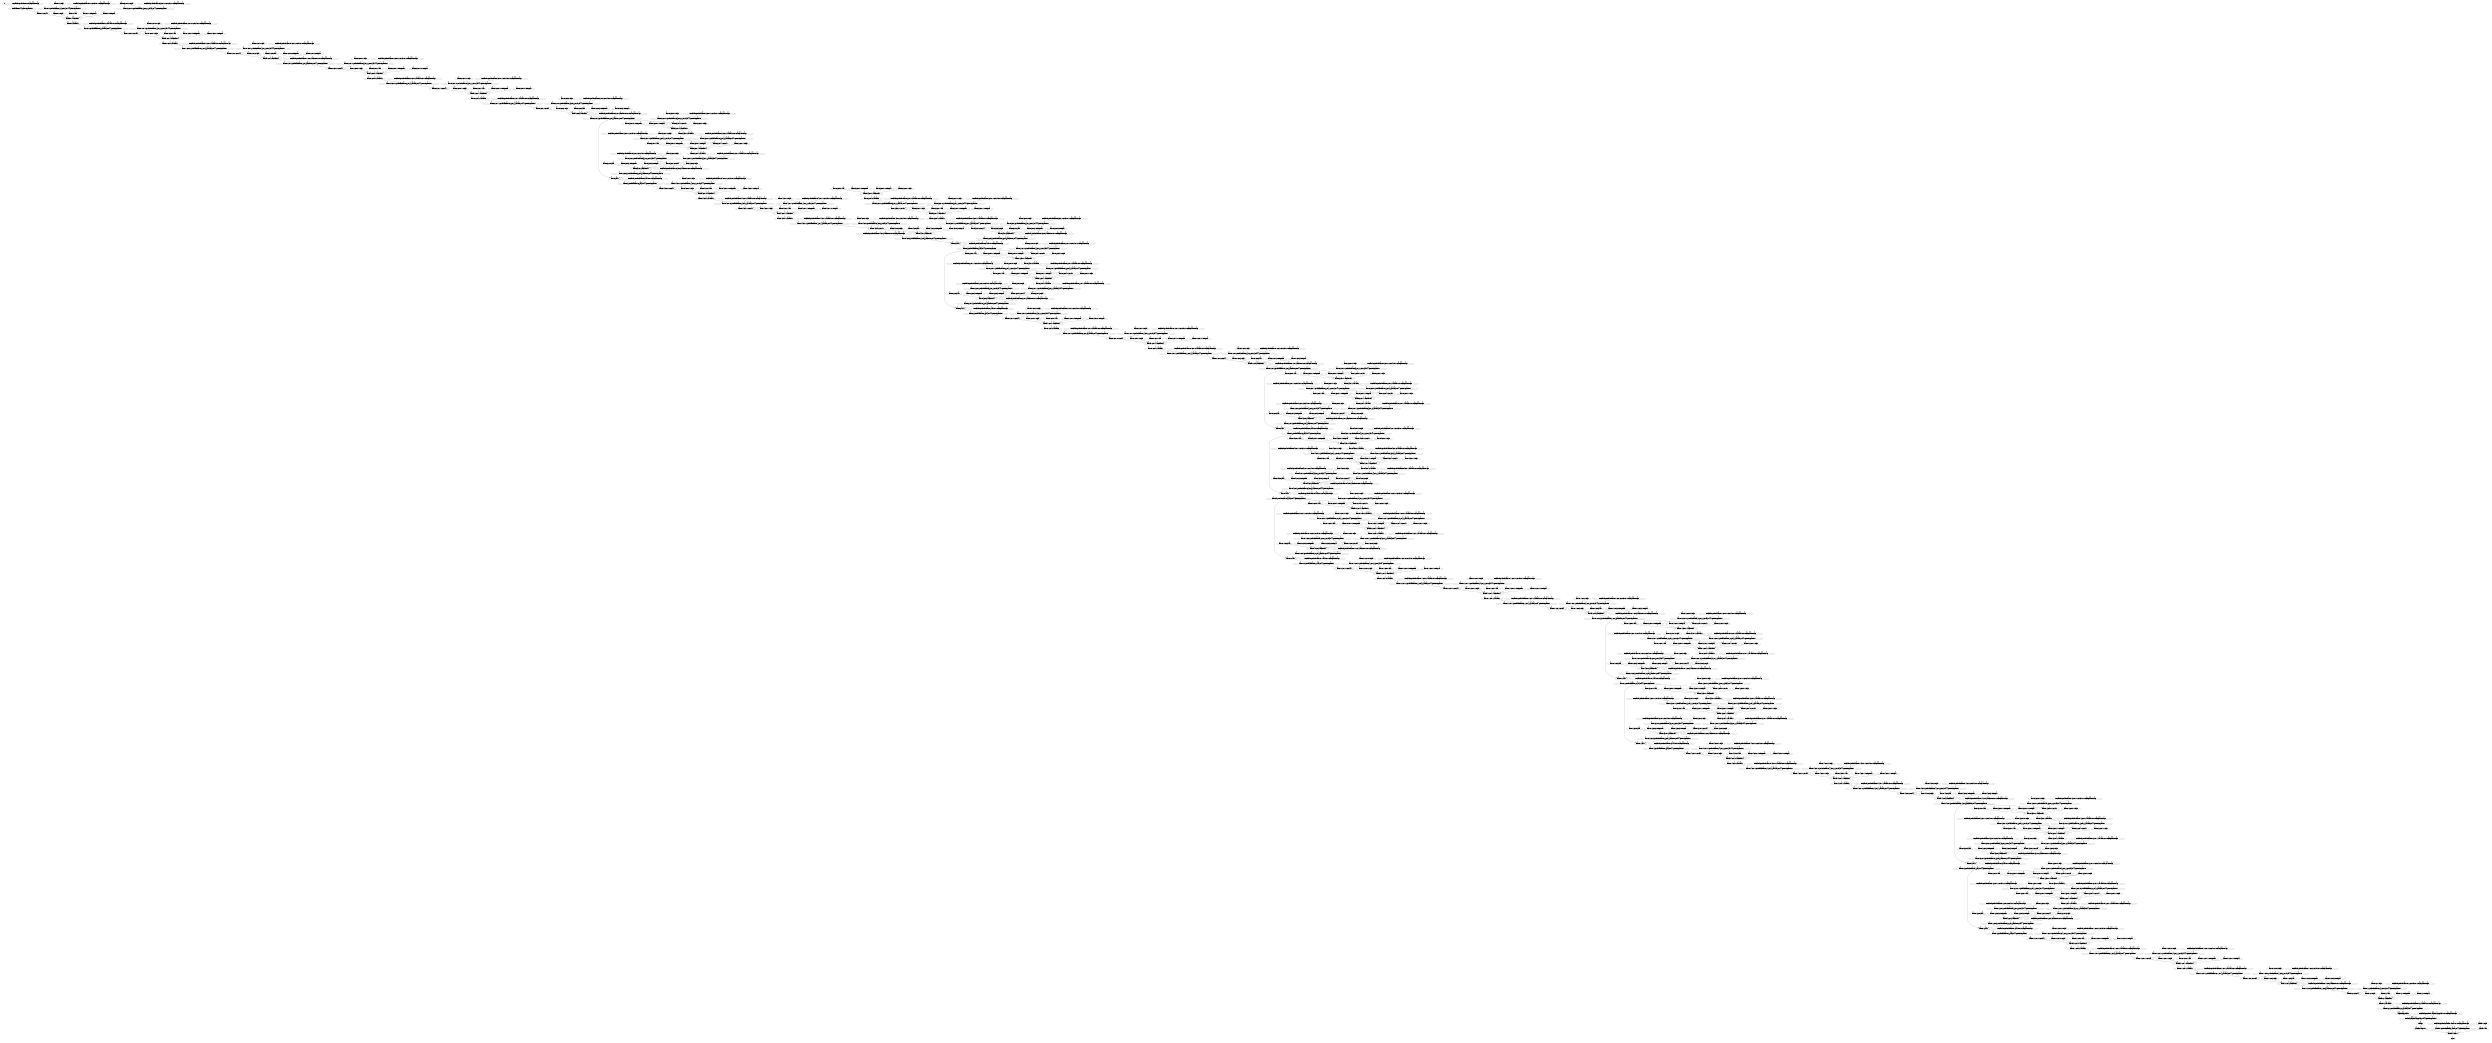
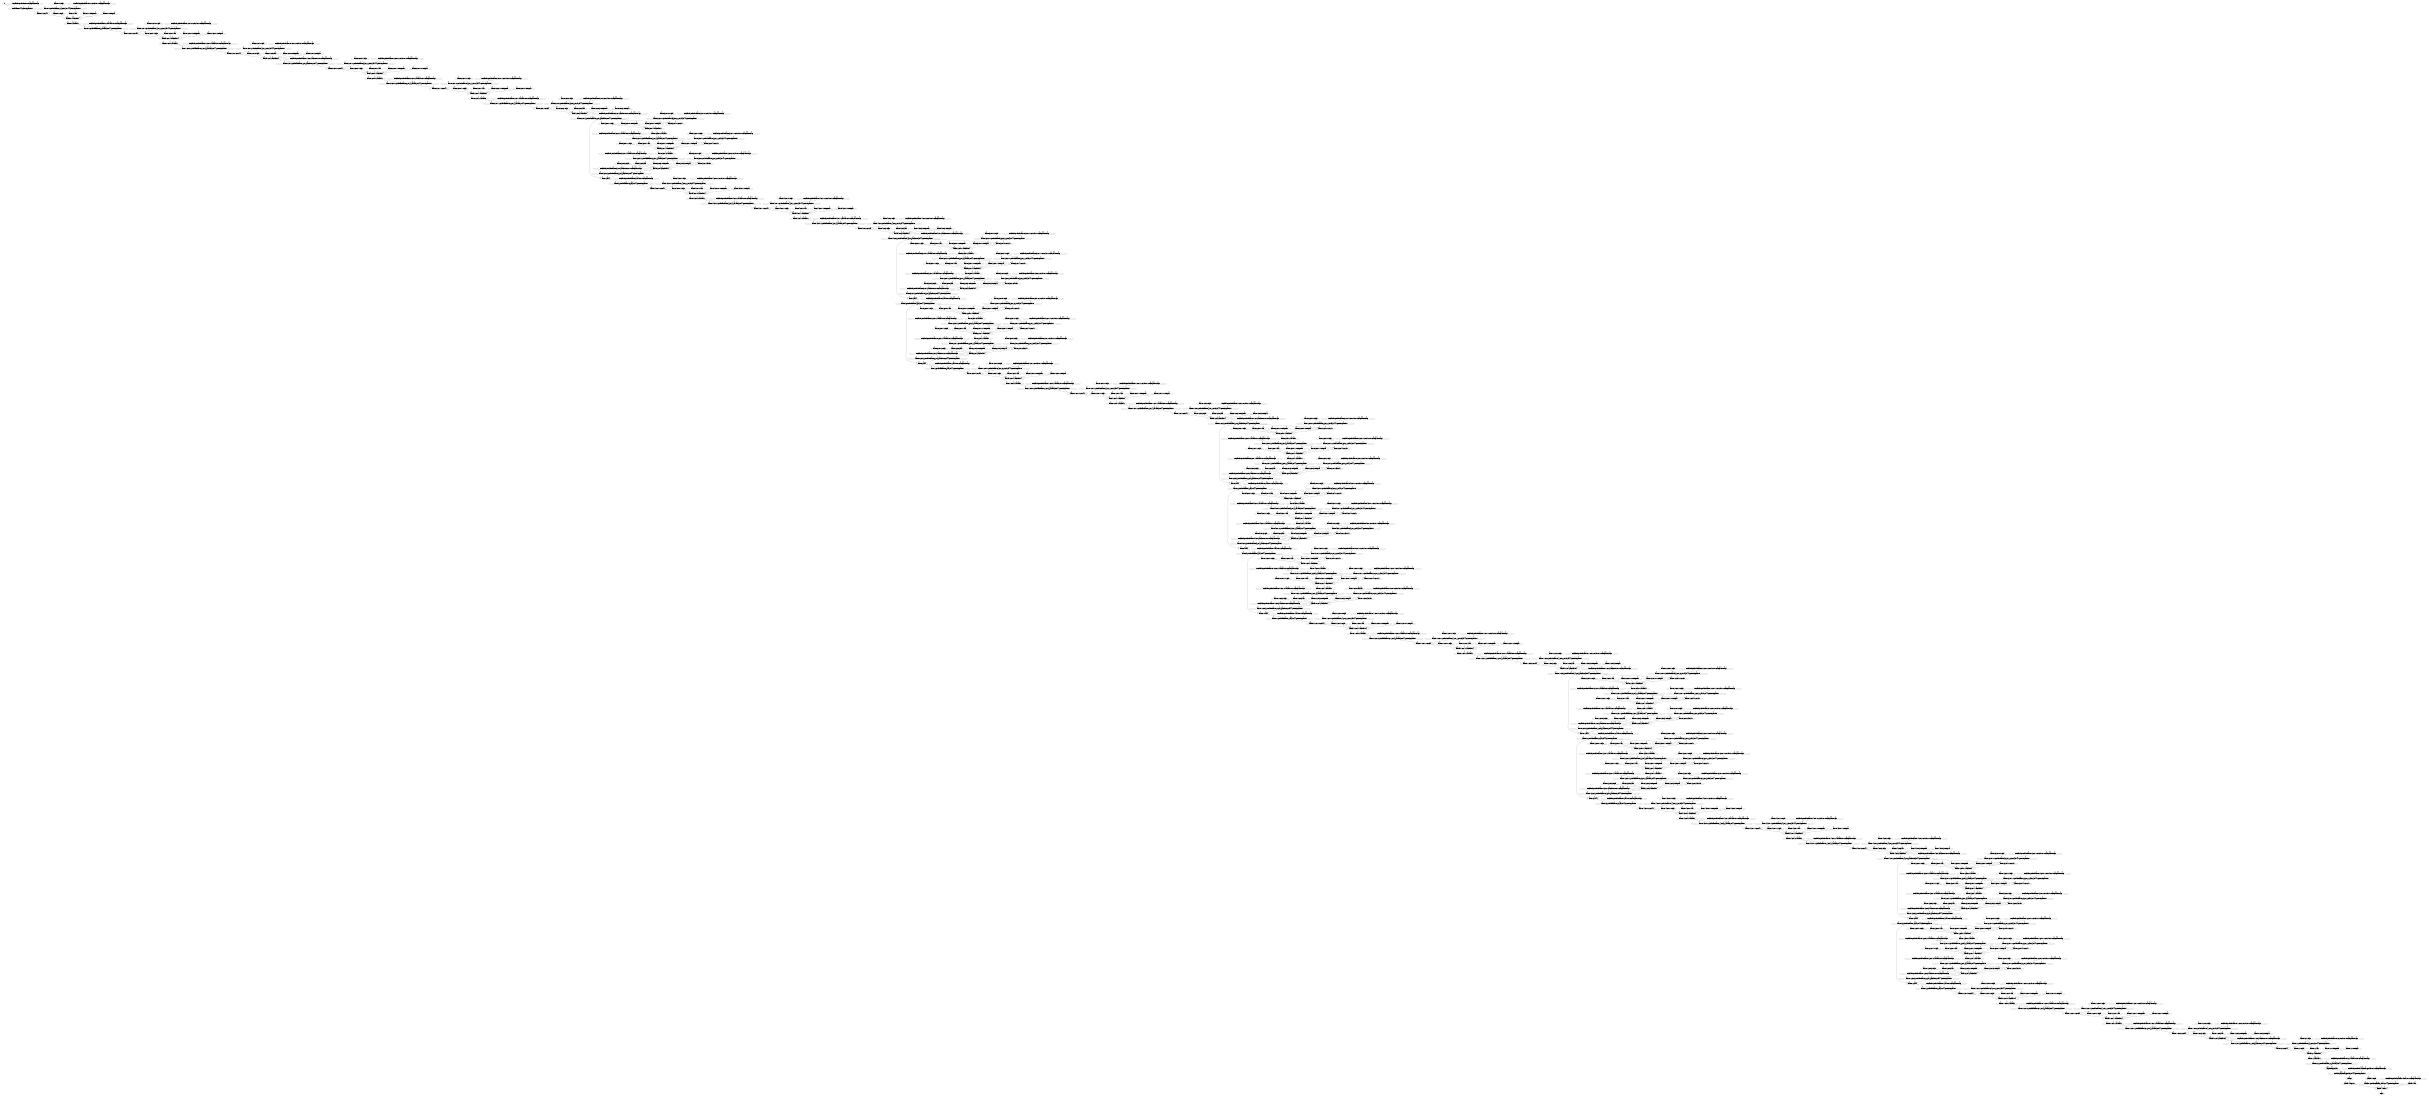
none -> (1003, 244)
(1350, 534) -> (1356, 589)
